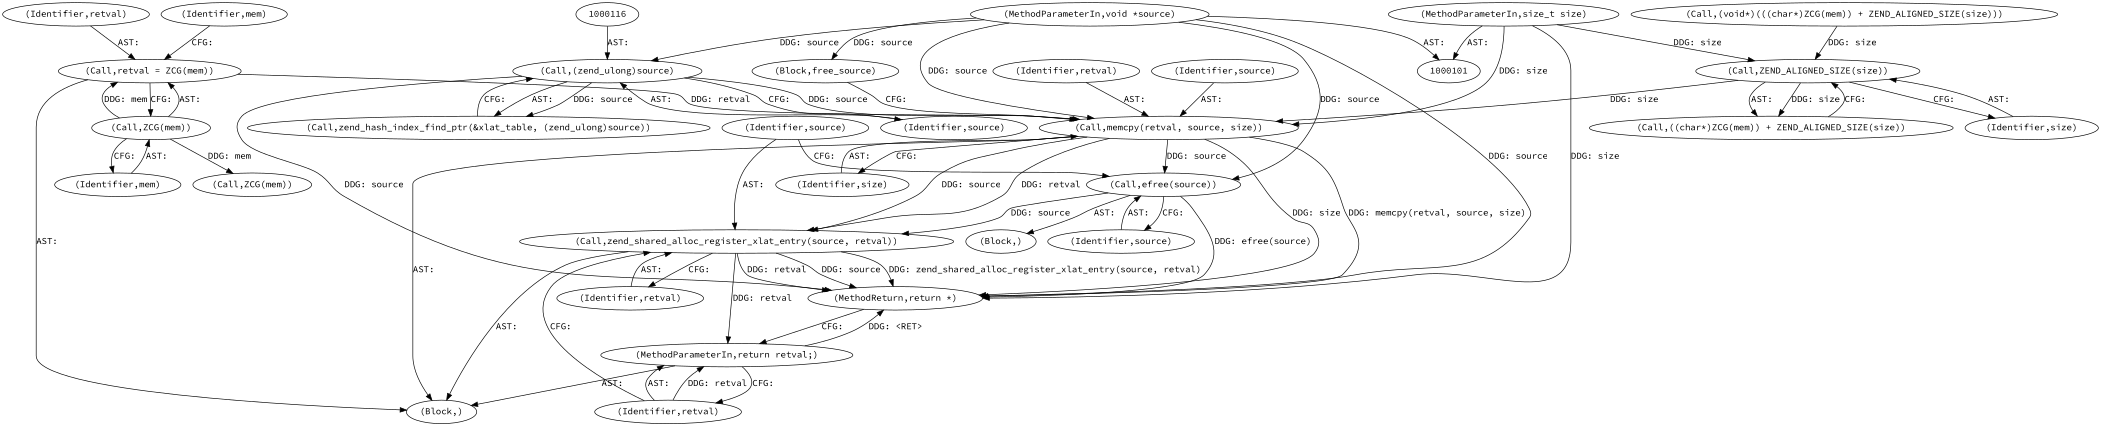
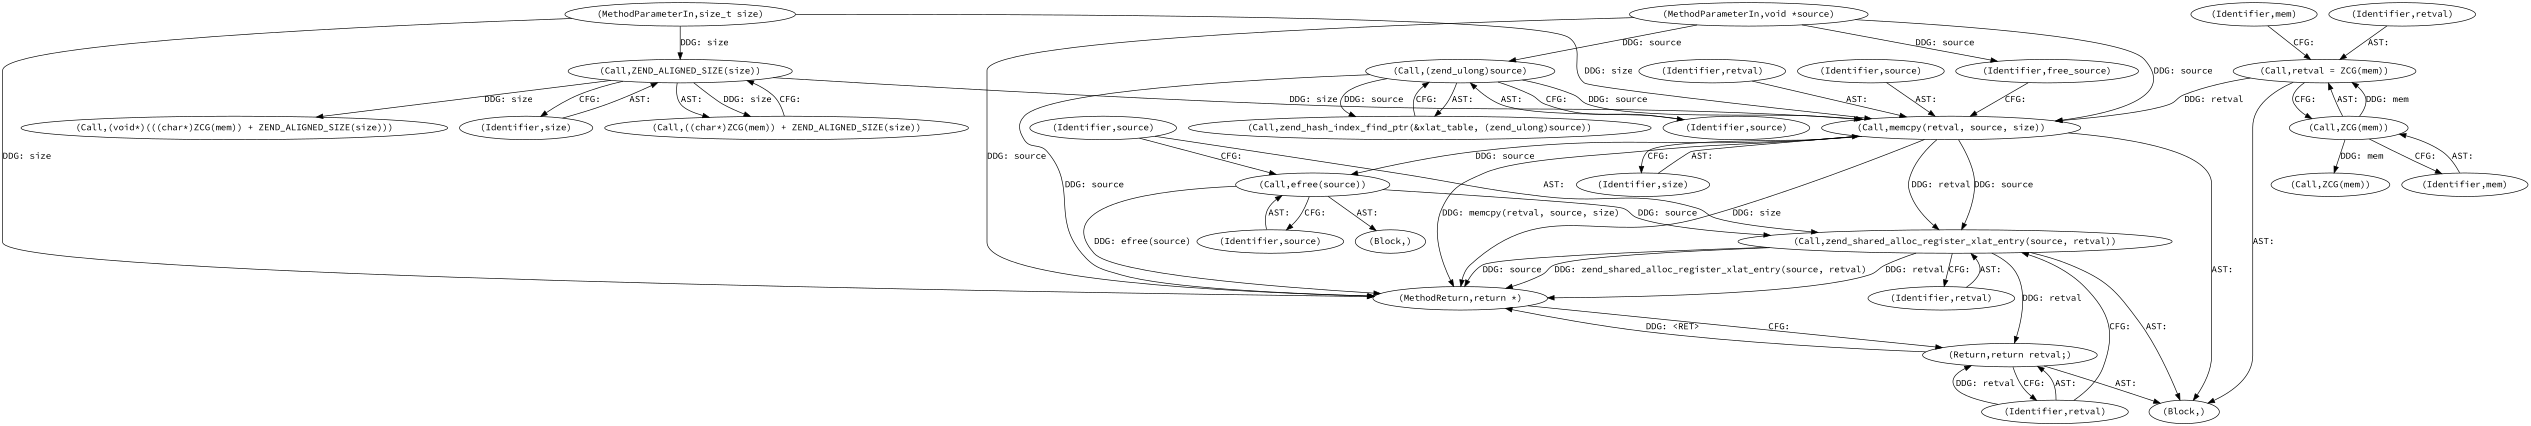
(607, 14) -> none
(1828, 40) -> (467, 98)
(825, 71) -> (2047, 71)
(1449, 71) -> none
(1313, 73) -> none
(727, 355) -> (2010, 355)
